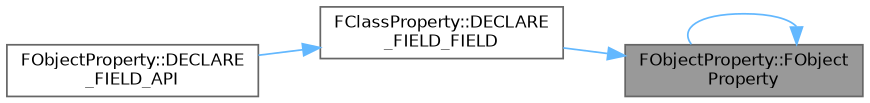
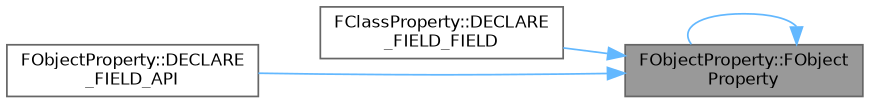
(281, 52) -> (433, 75)
